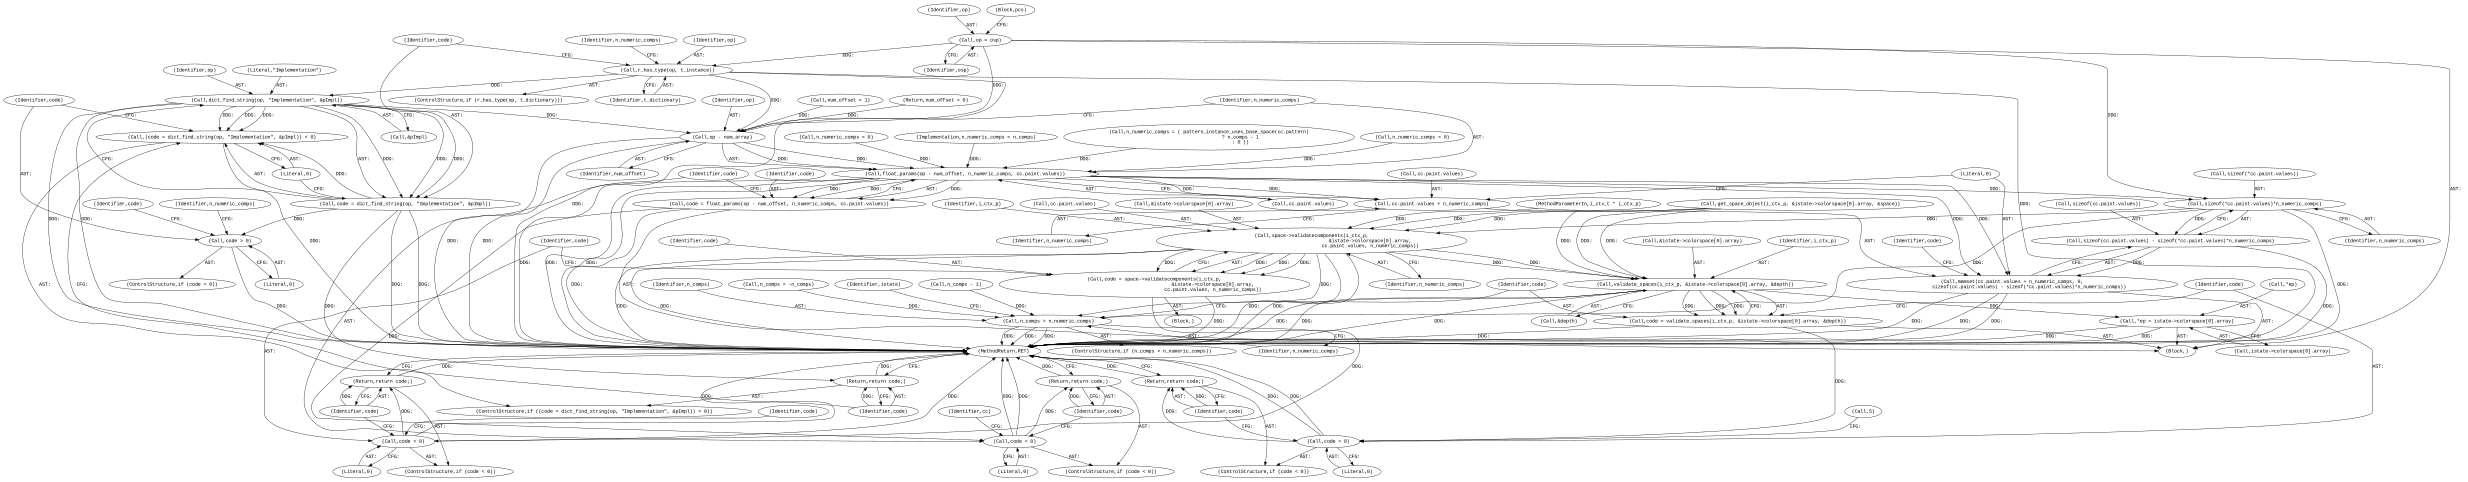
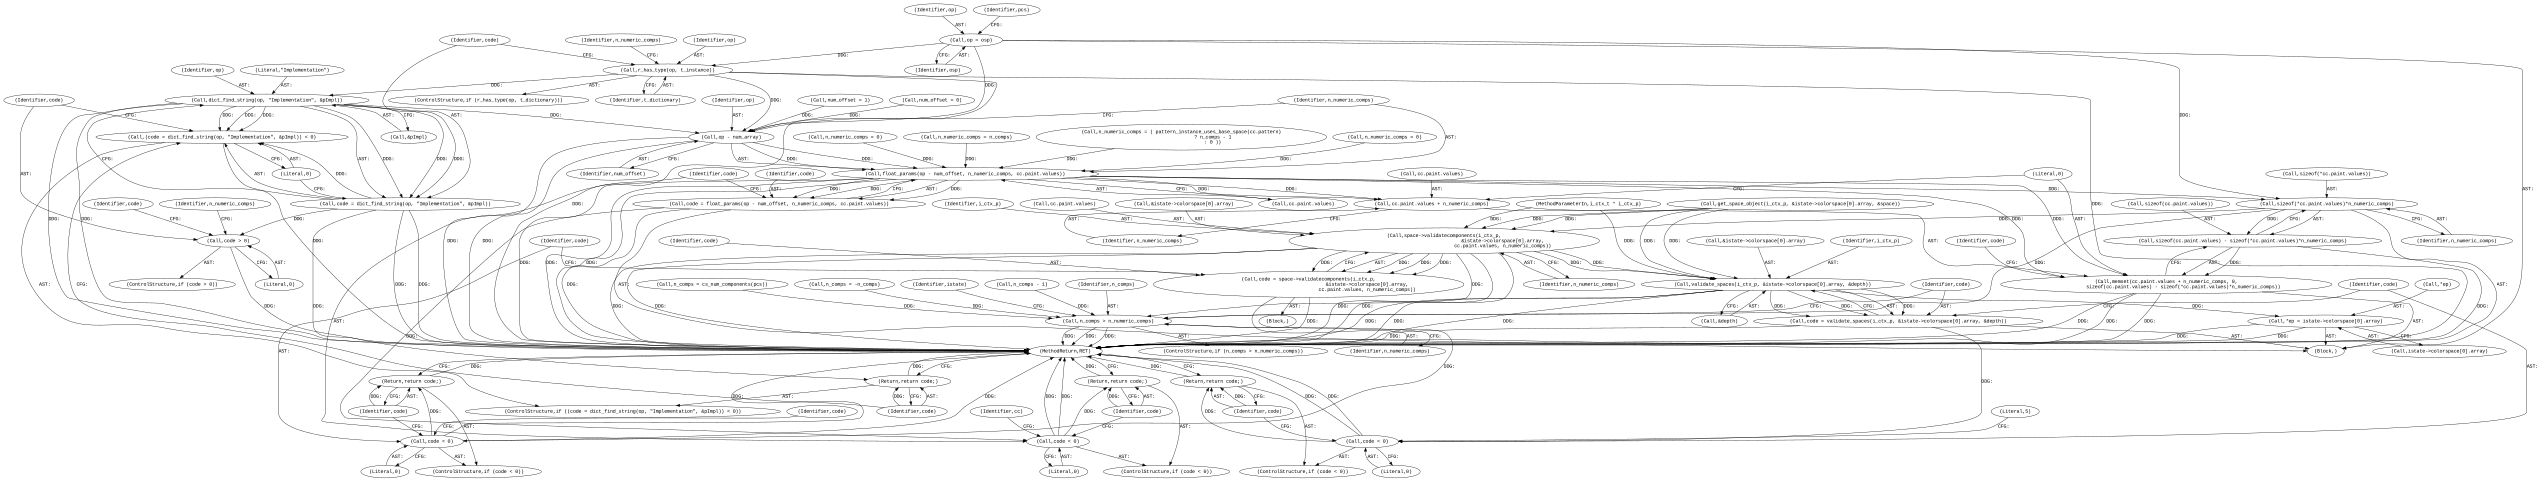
(1011, 10) -> (1007, 10)
(935, 100) -> (932, 100)
(976, 137) -> (967, 137)
none -> (712, 284)
(2344, 284) -> (2504, 284)
(1863, 412) -> (2015, 412)
